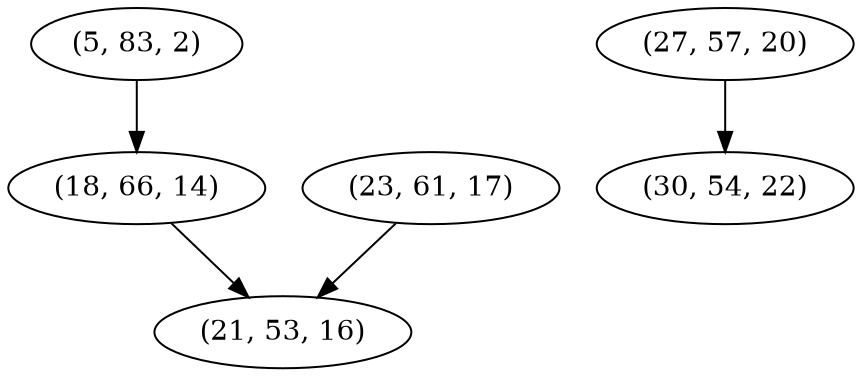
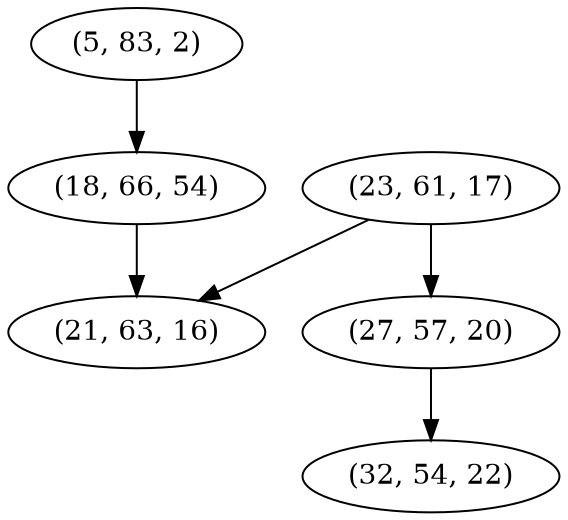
(137, 188) -> (137, 188)
(725, 188) -> (431, 476)
none -> (431, 250)
(283, 332) -> (137, 332)
